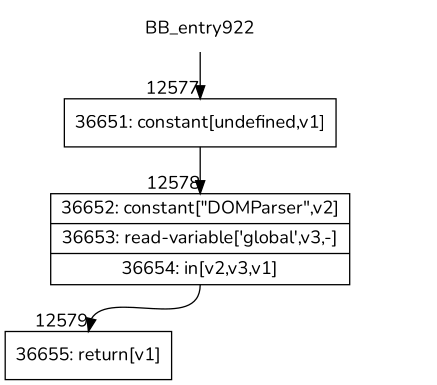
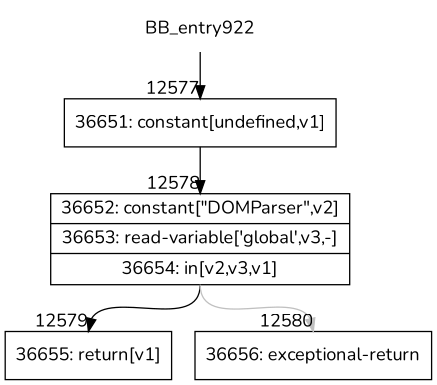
none -> (313, 356)
